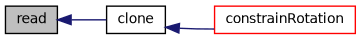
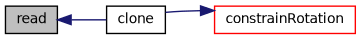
(197, 29) -> (183, 11)
